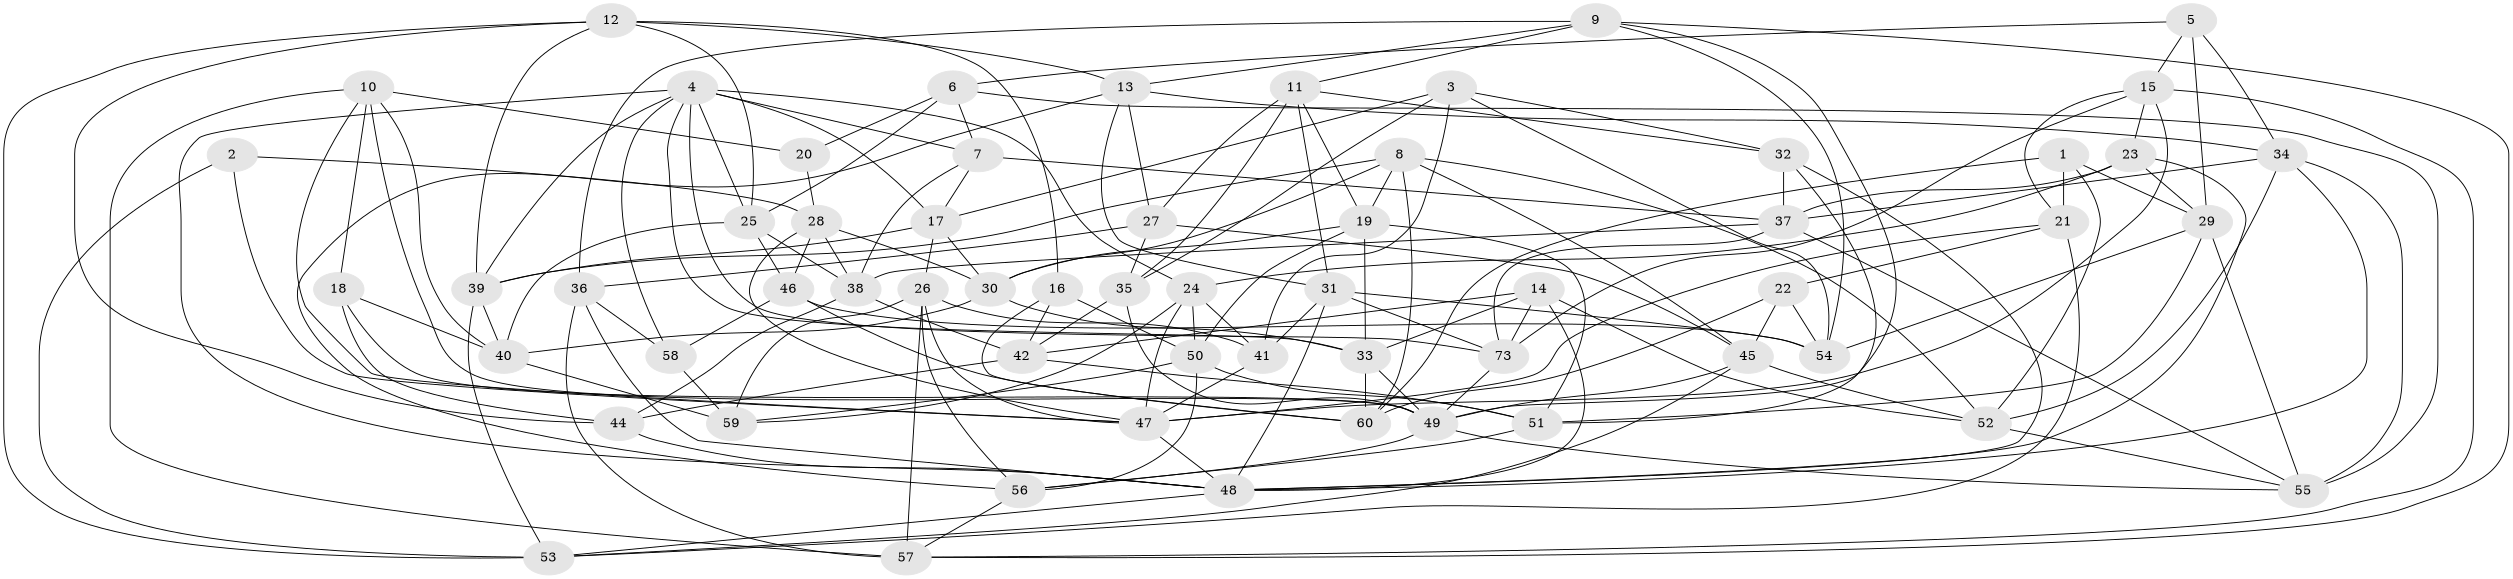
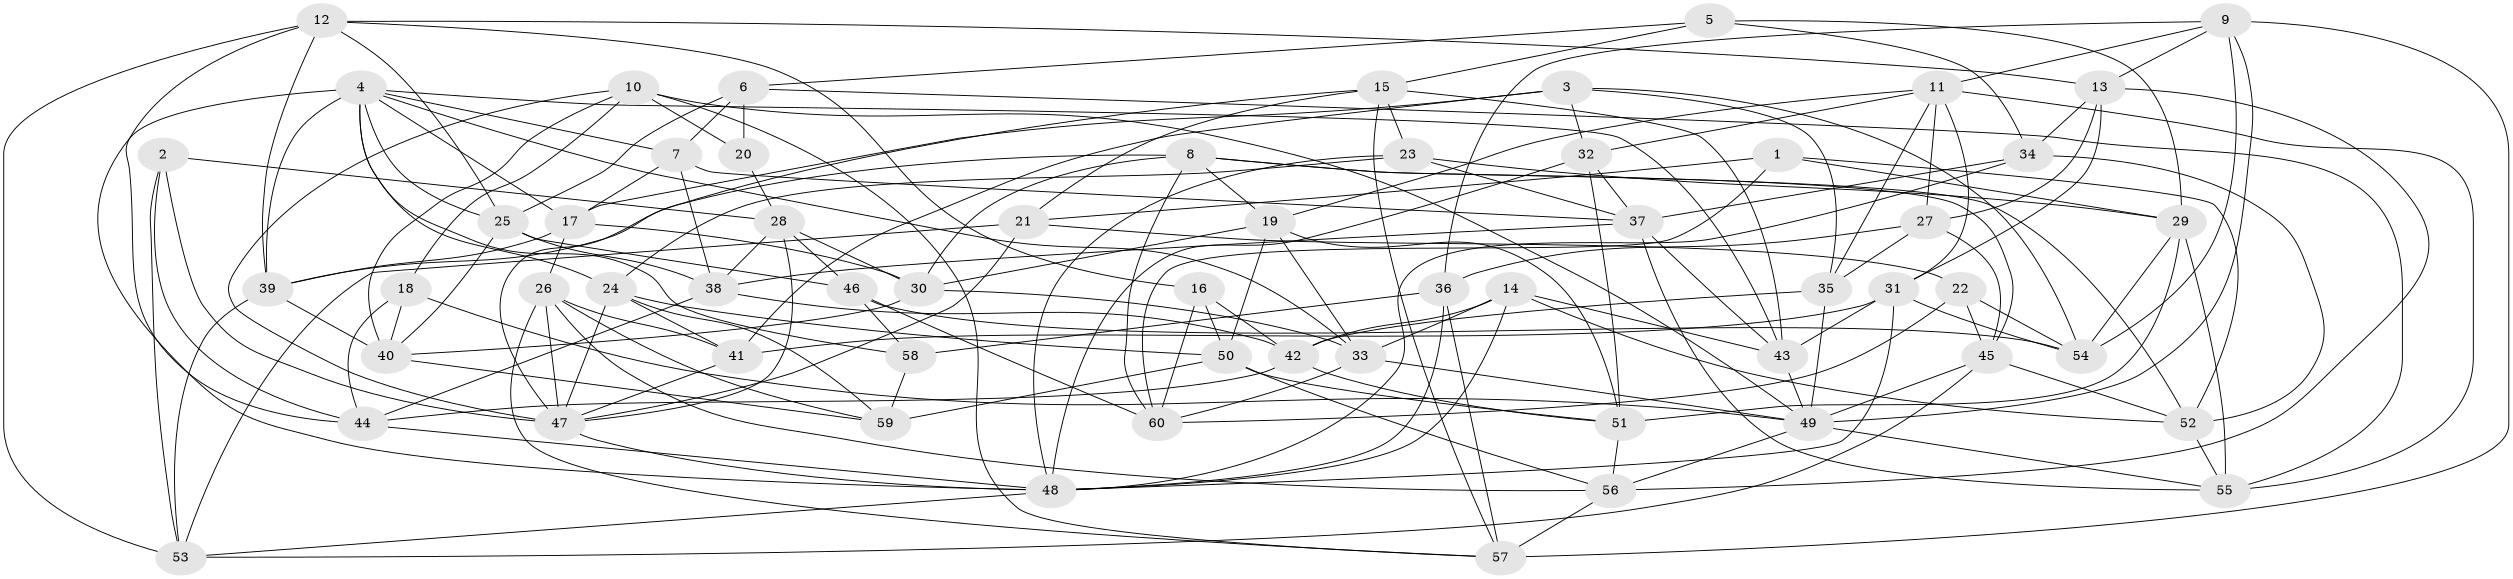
(2402, 314) -> (2443, 163)
none -> (189, 337)
(1504, 357) -> (1783, 357)
